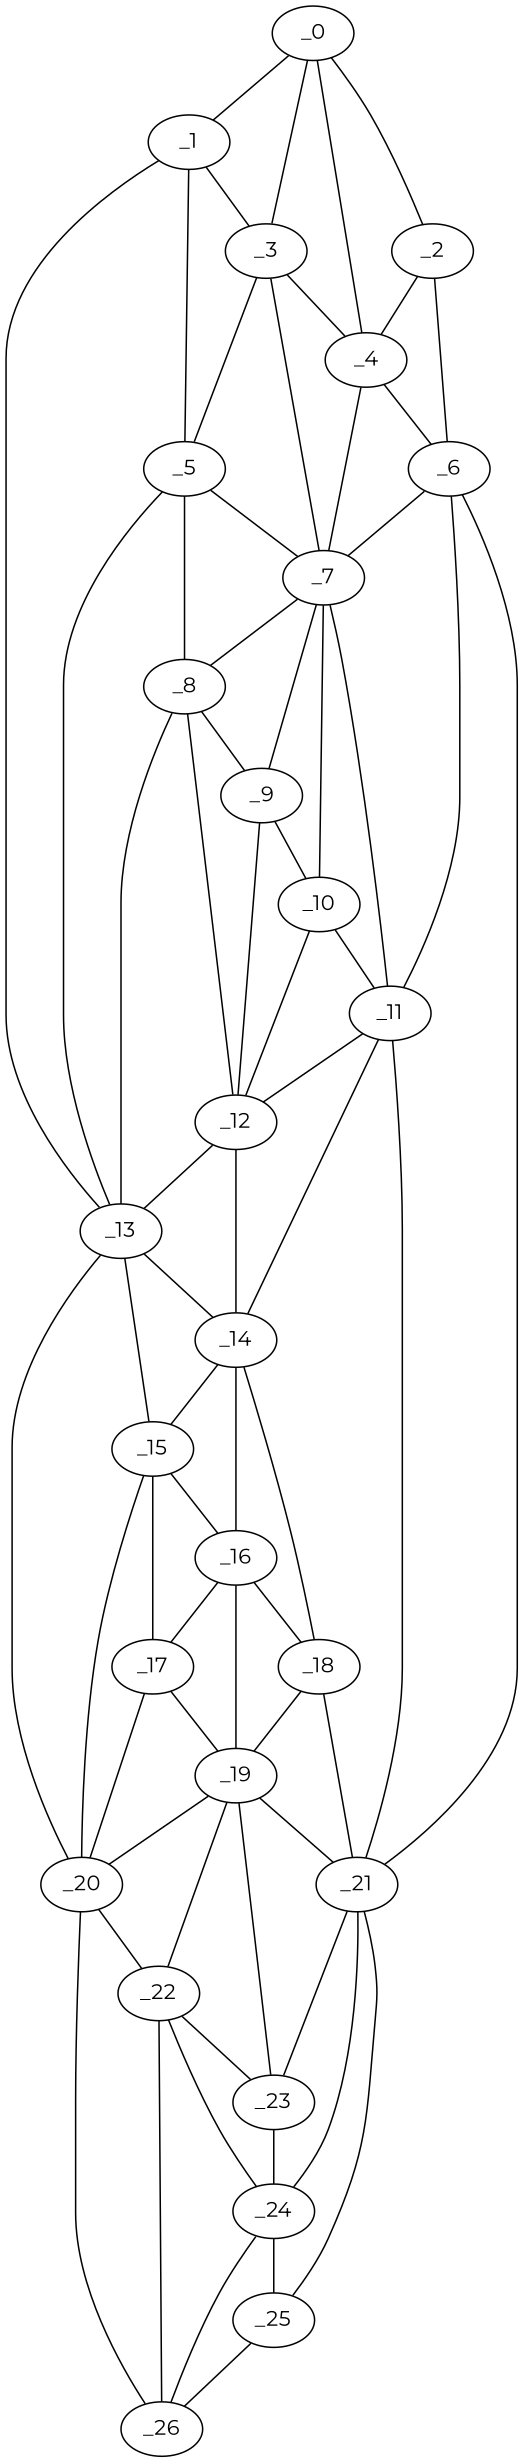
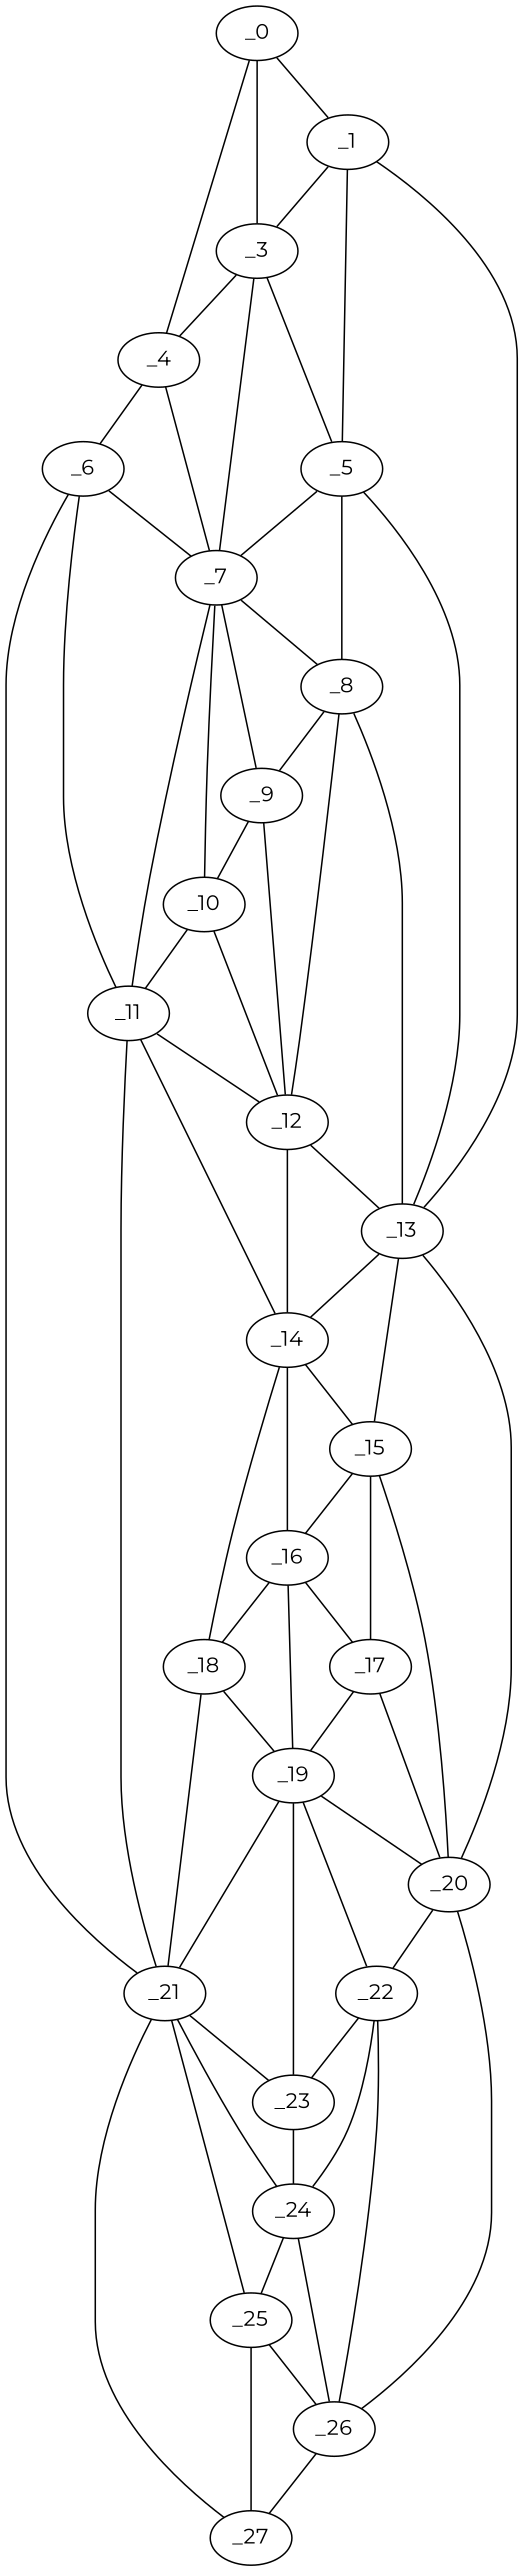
(433, 251) -> none
none -> (251, 2538)
